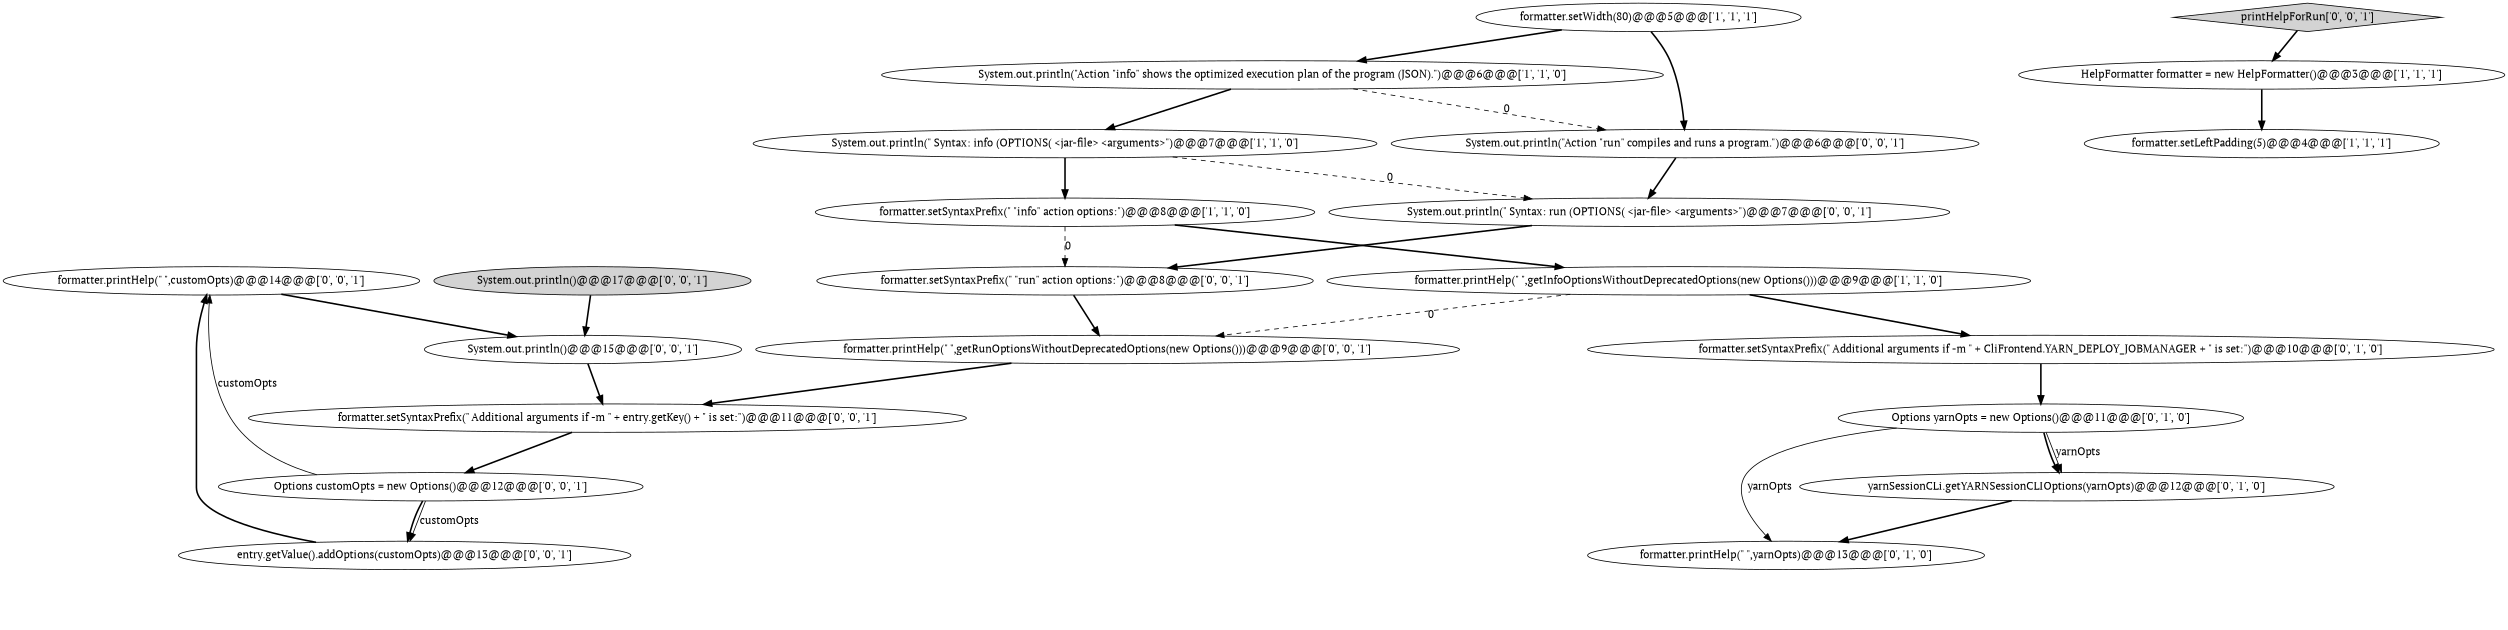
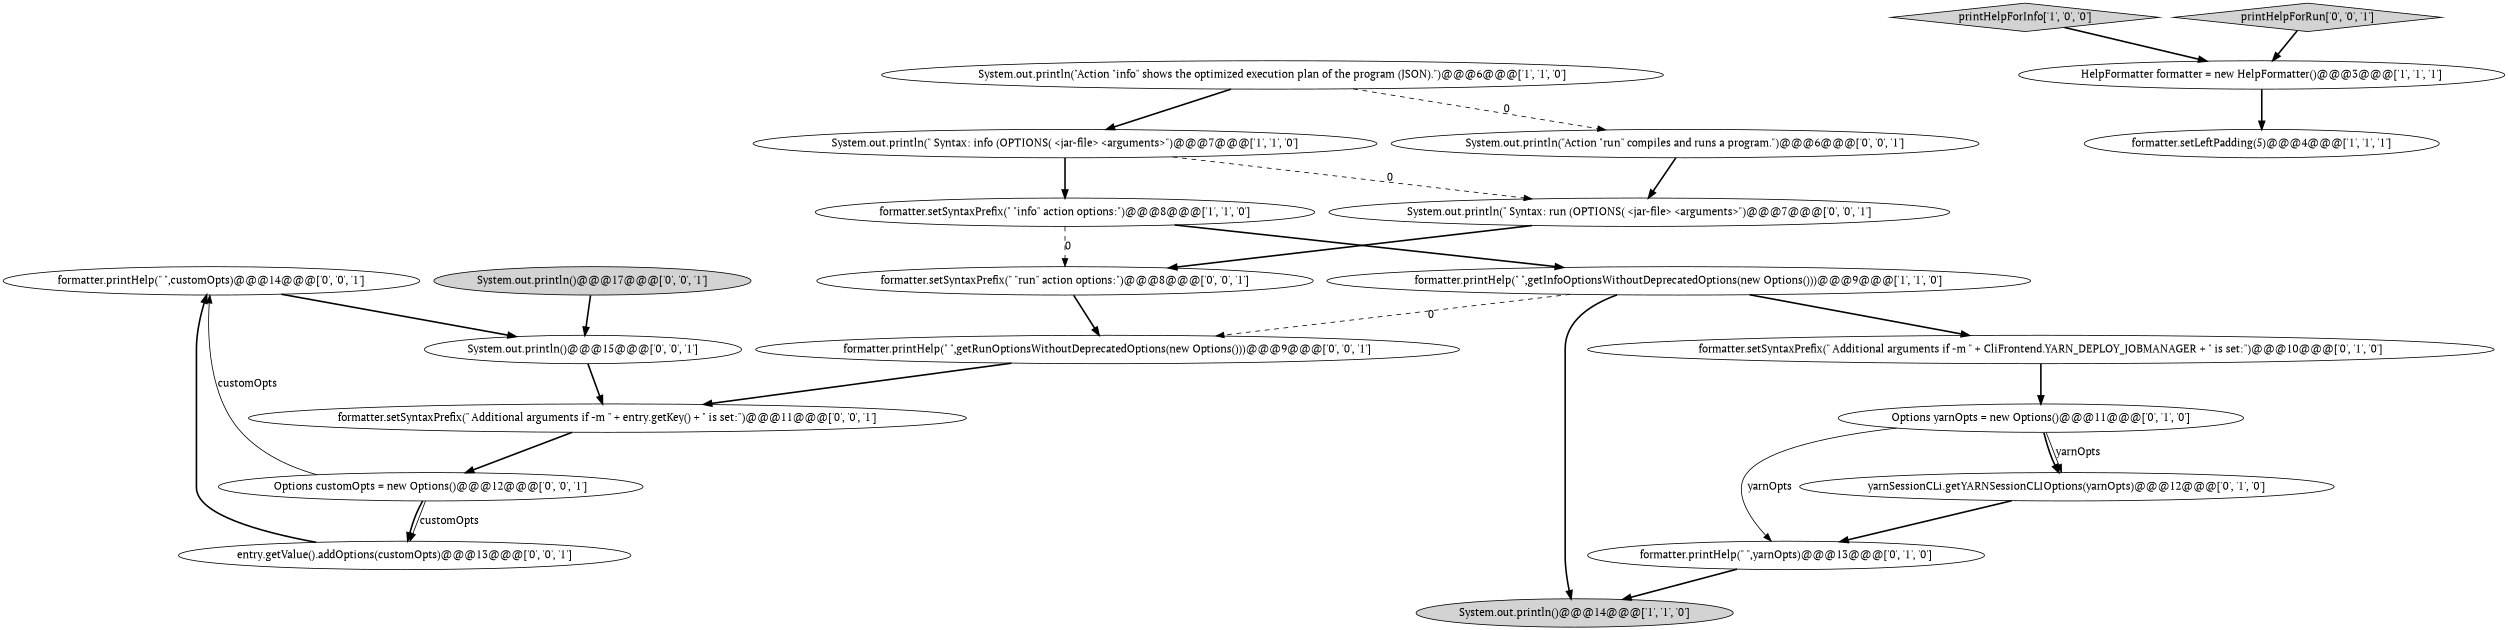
(1639, 17) -> none
none -> (2025, 17)
none -> (1575, 613)
